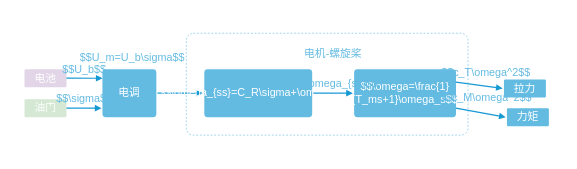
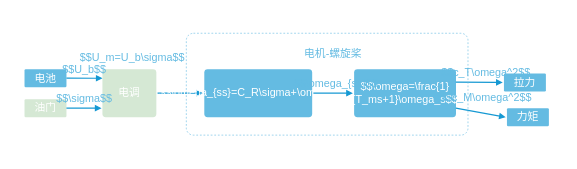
(45, 78) -> (45, 78)
(525, 89) -> (525, 83)
(129, 93) -> (129, 93)
